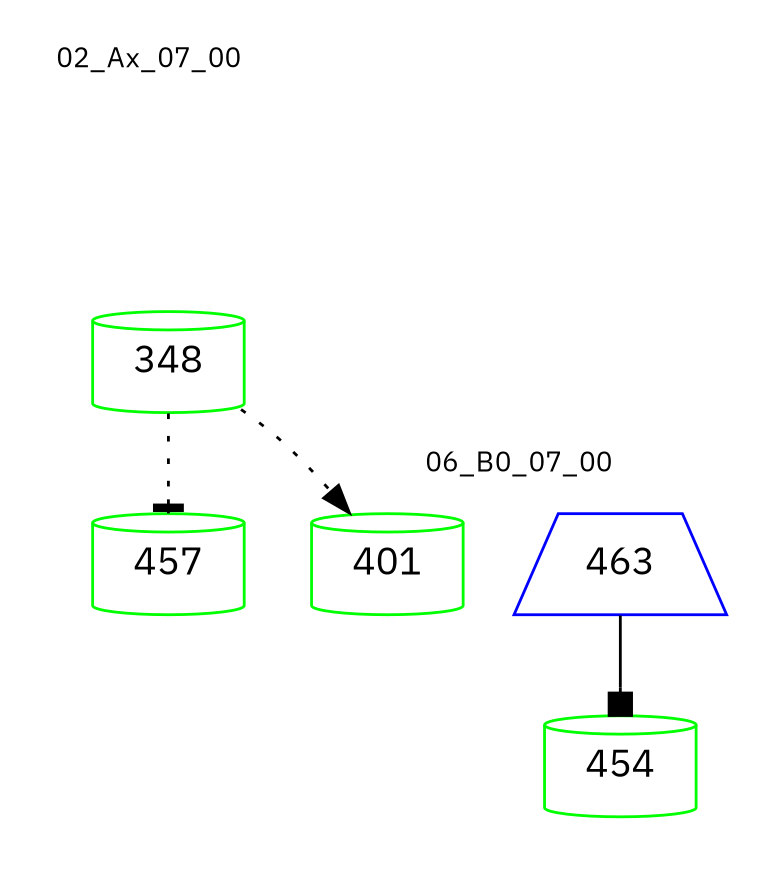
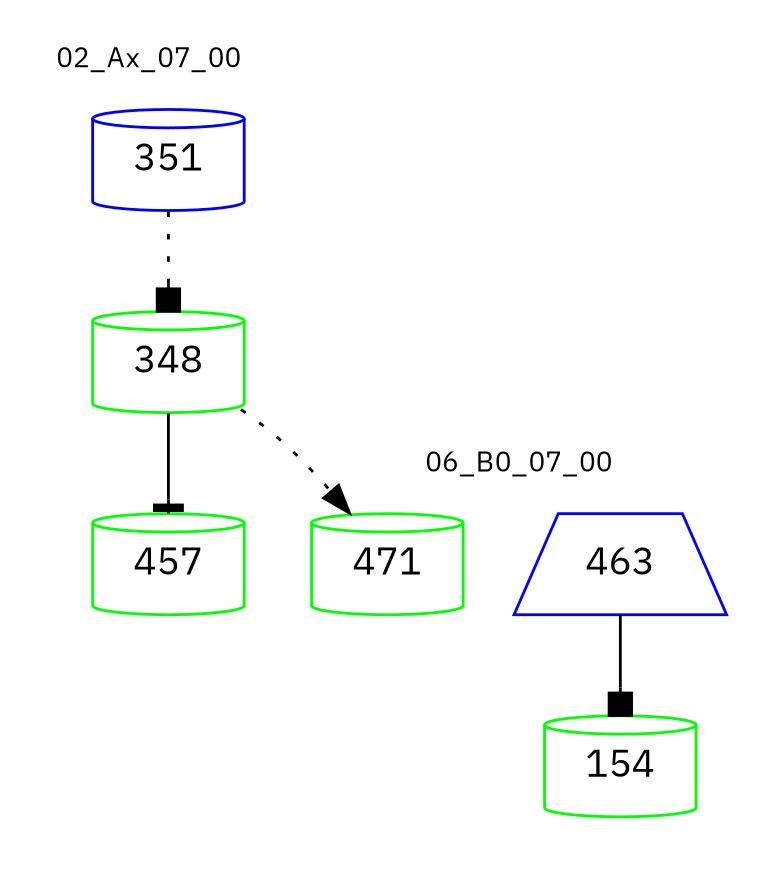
none -> (168, 160)
(168, 456) -> (168, 456)
(387, 564) -> (387, 564)
(620, 766) -> (620, 766)
